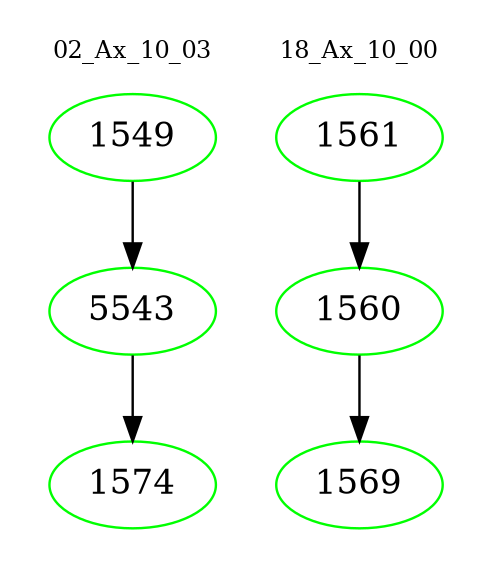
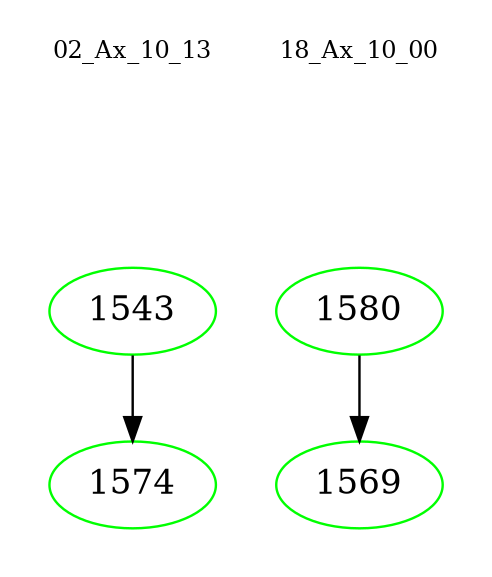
(133, 52) -> (133, 52)
(133, 138) -> none
(359, 138) -> none
(133, 311) -> (133, 311)
(359, 311) -> (359, 311)
